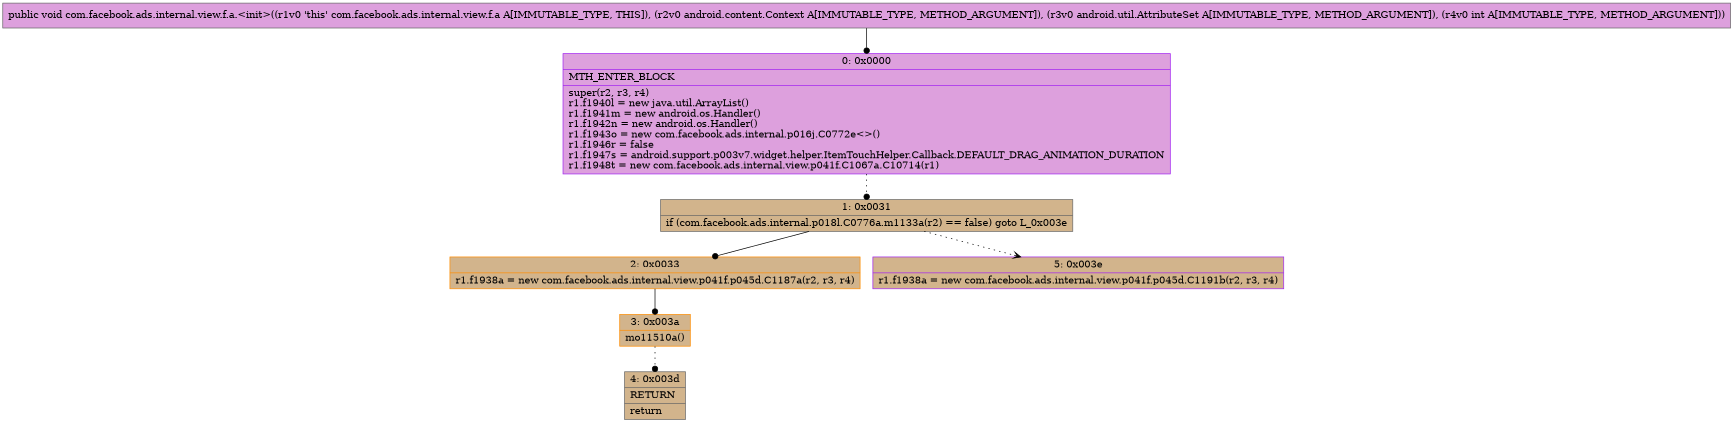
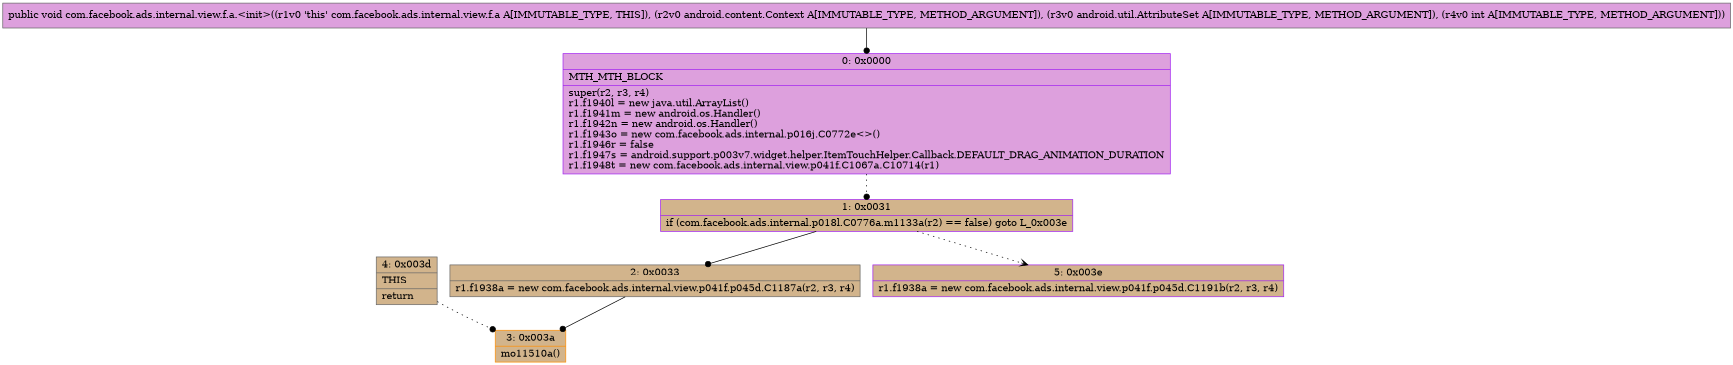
(622, 77) -> (616, 77)
(867, 215) -> (867, 215)
(655, 273) -> (655, 281)
(655, 356) -> (463, 315)
(653, 395) -> (395, 280)
